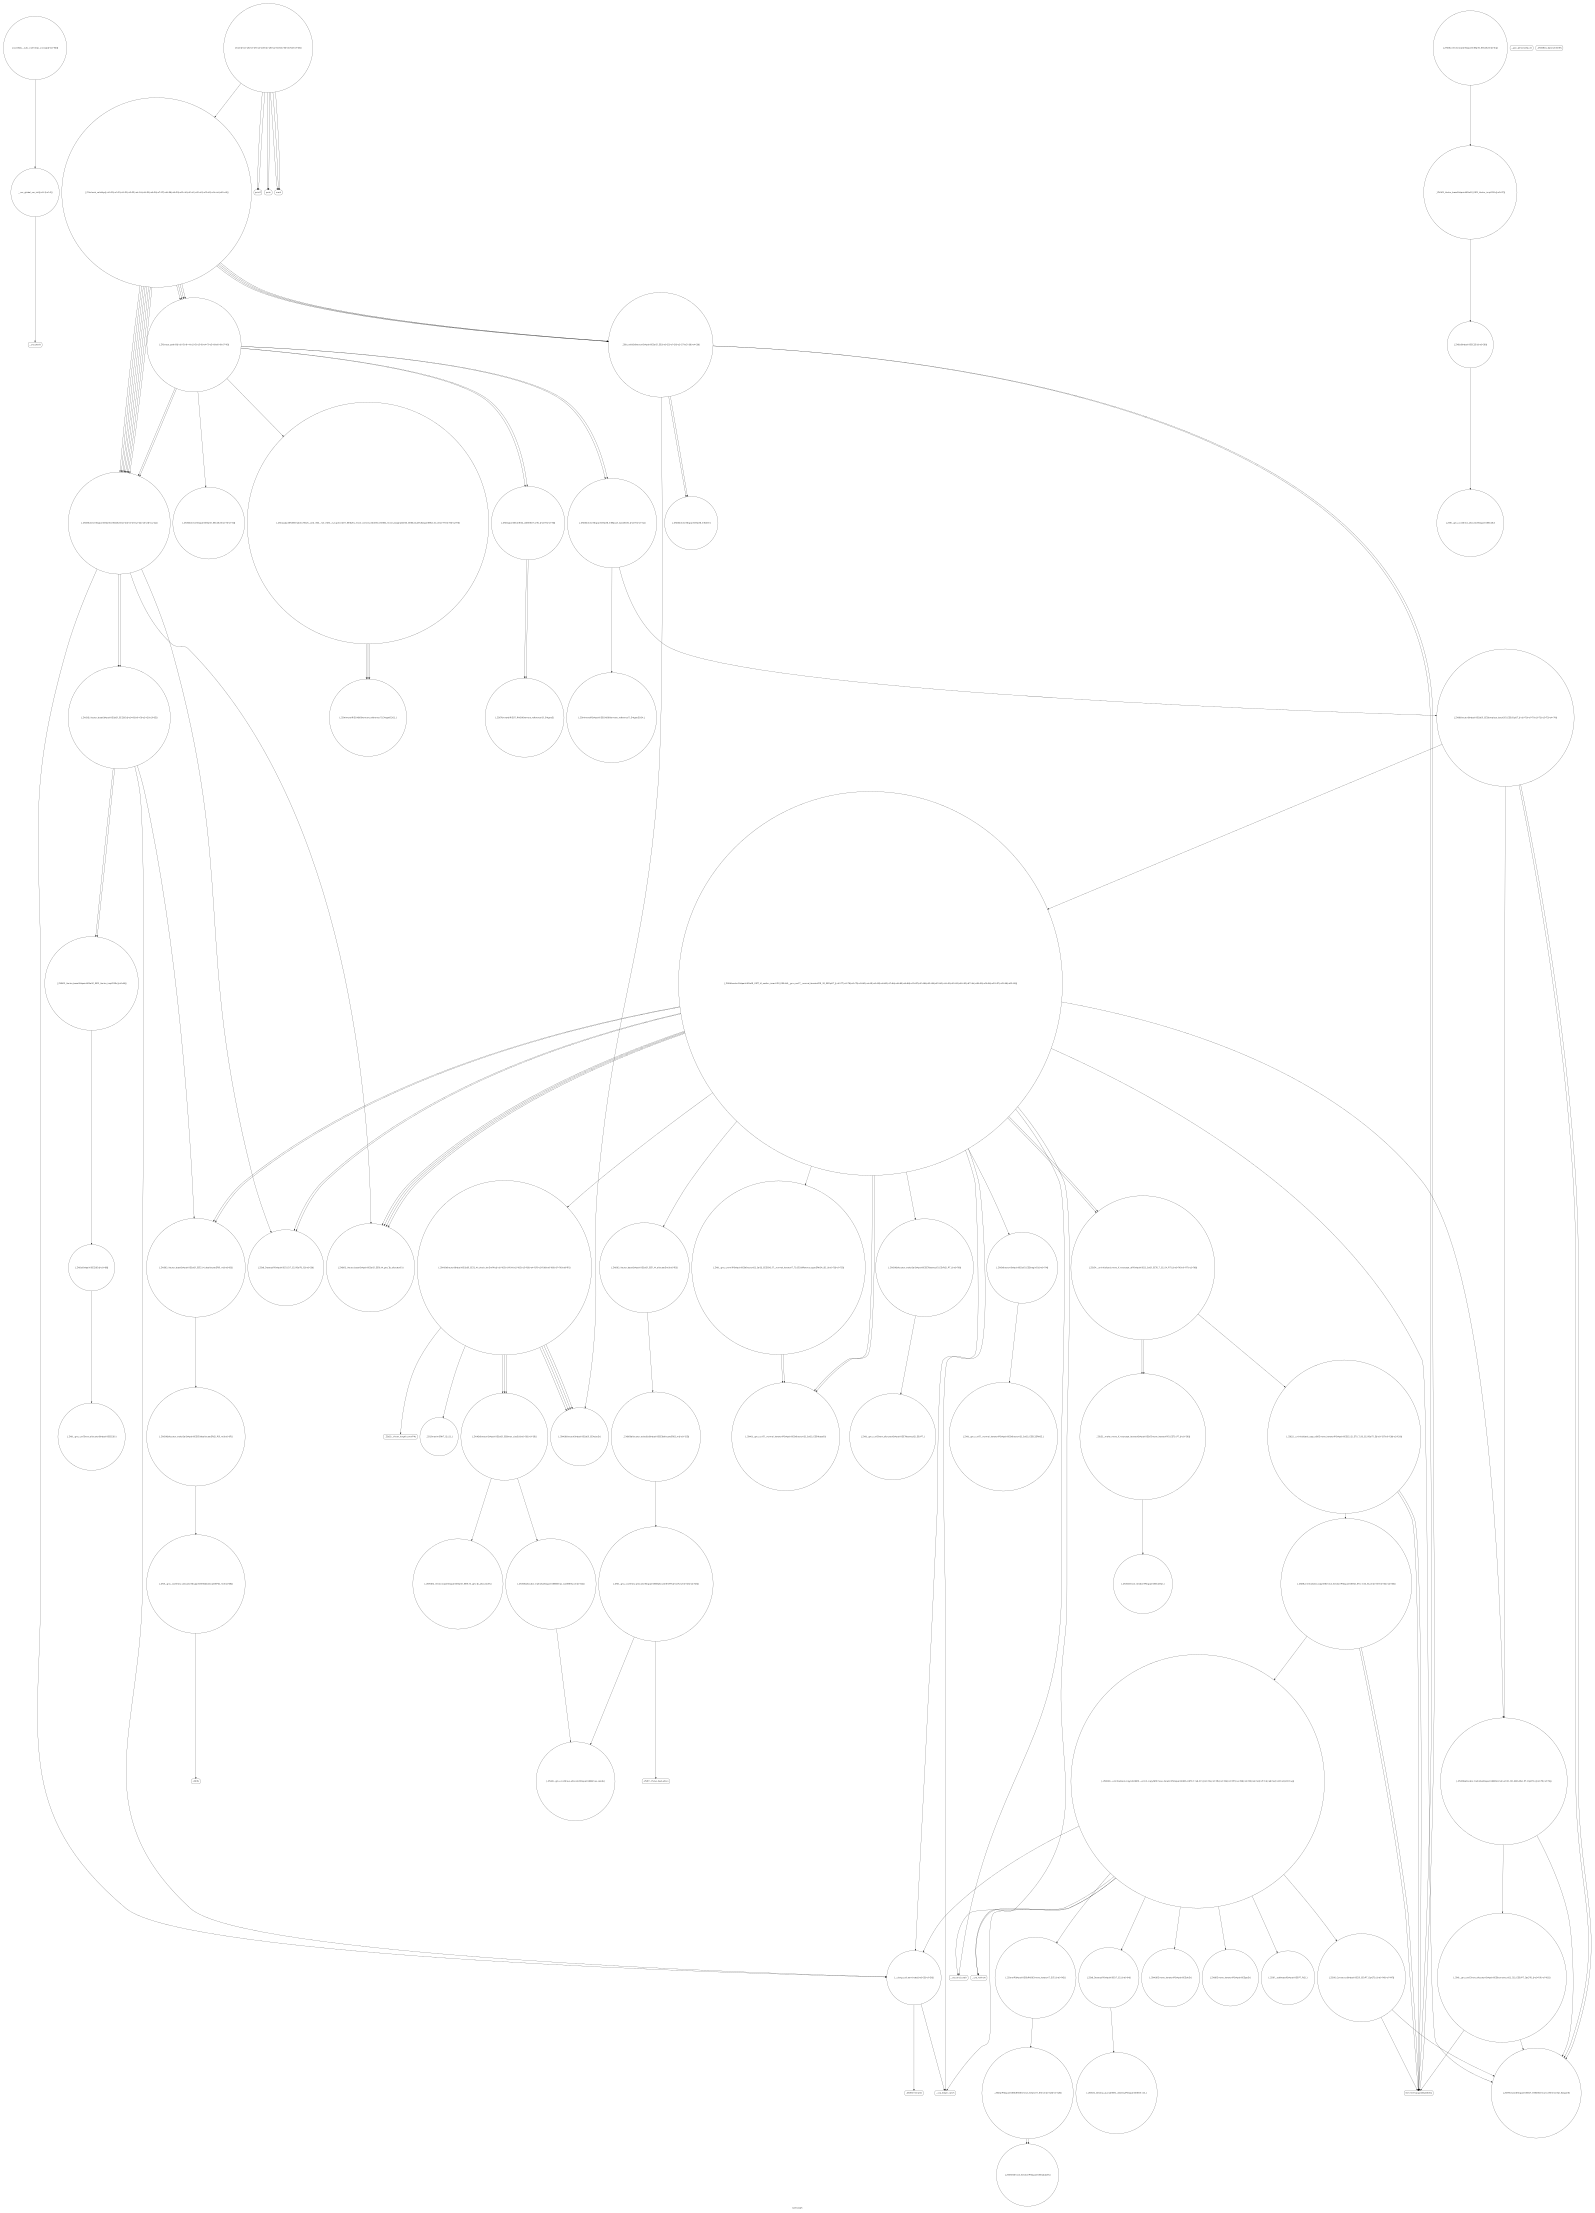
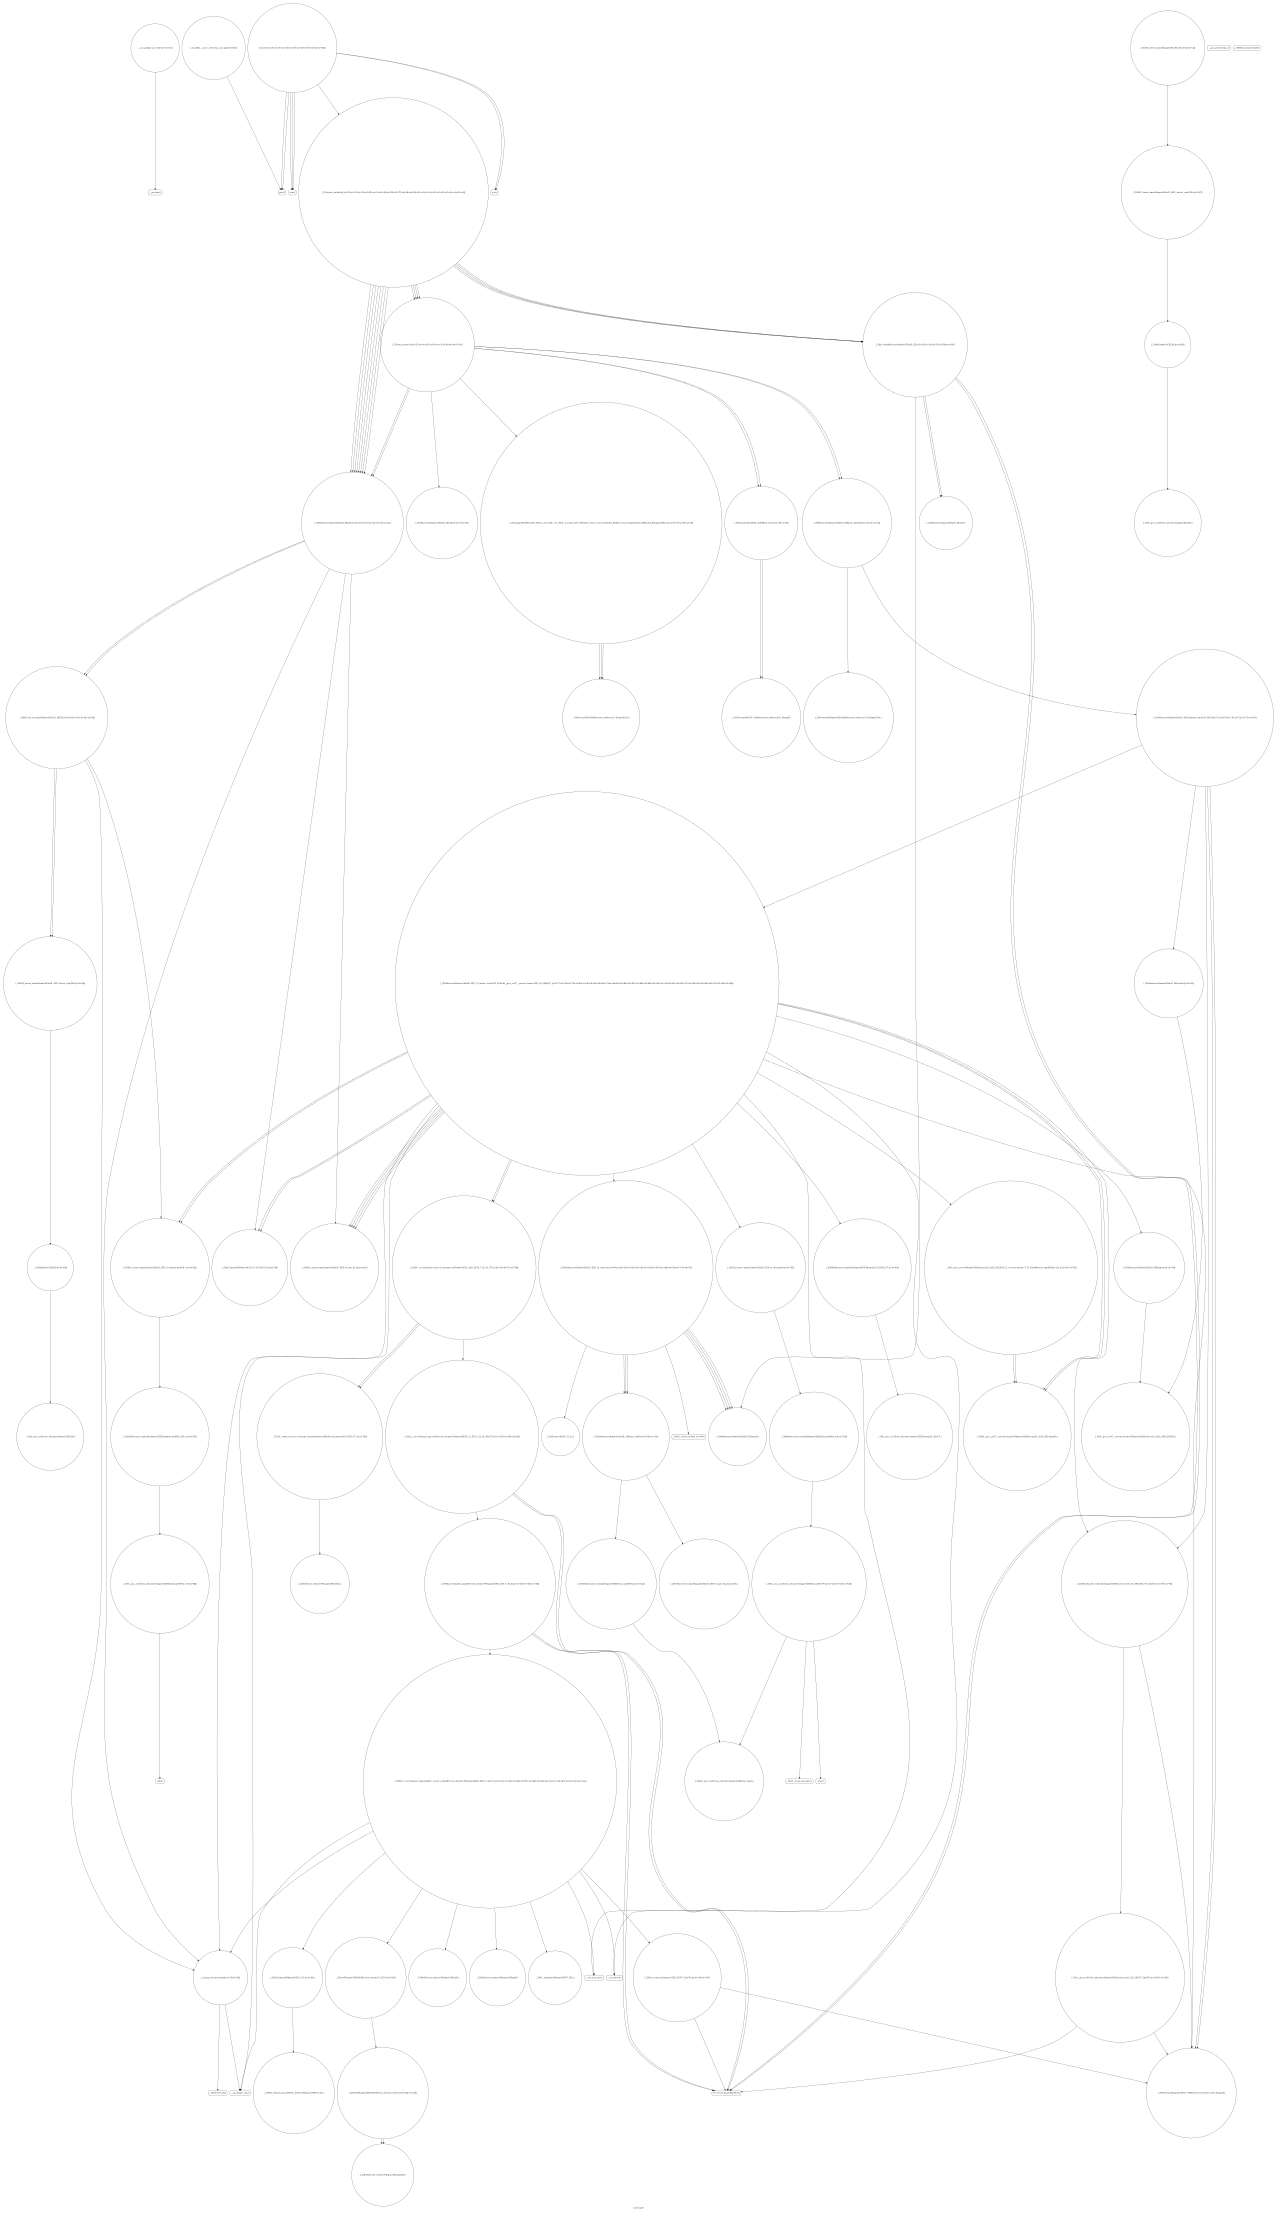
(35, 123) -> (254, 133)
none -> (1169, 983)
none -> (821, 1781)
